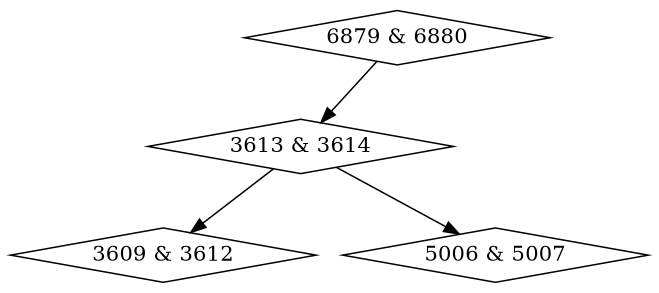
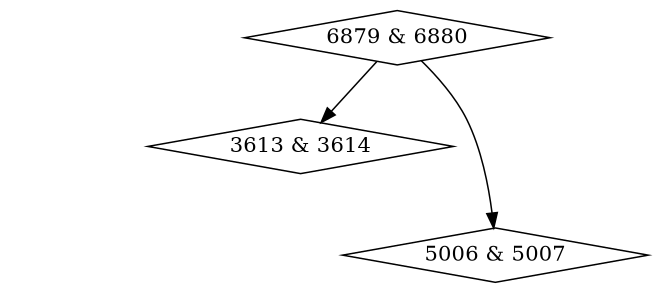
(391, 197) -> (471, 130)
(163, 255) -> none
